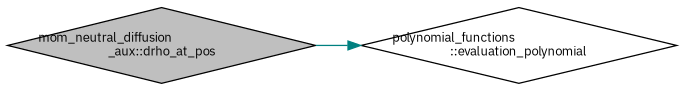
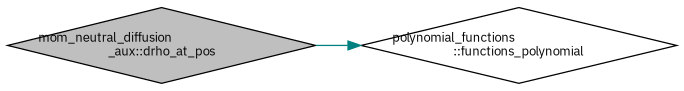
(519, 45) -> (519, 45)
